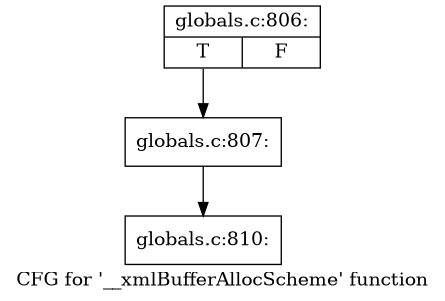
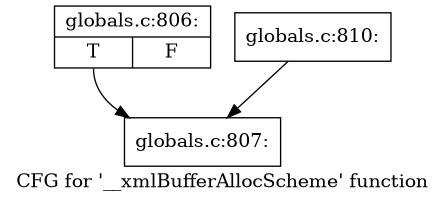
(203, 184) -> (263, 85)
